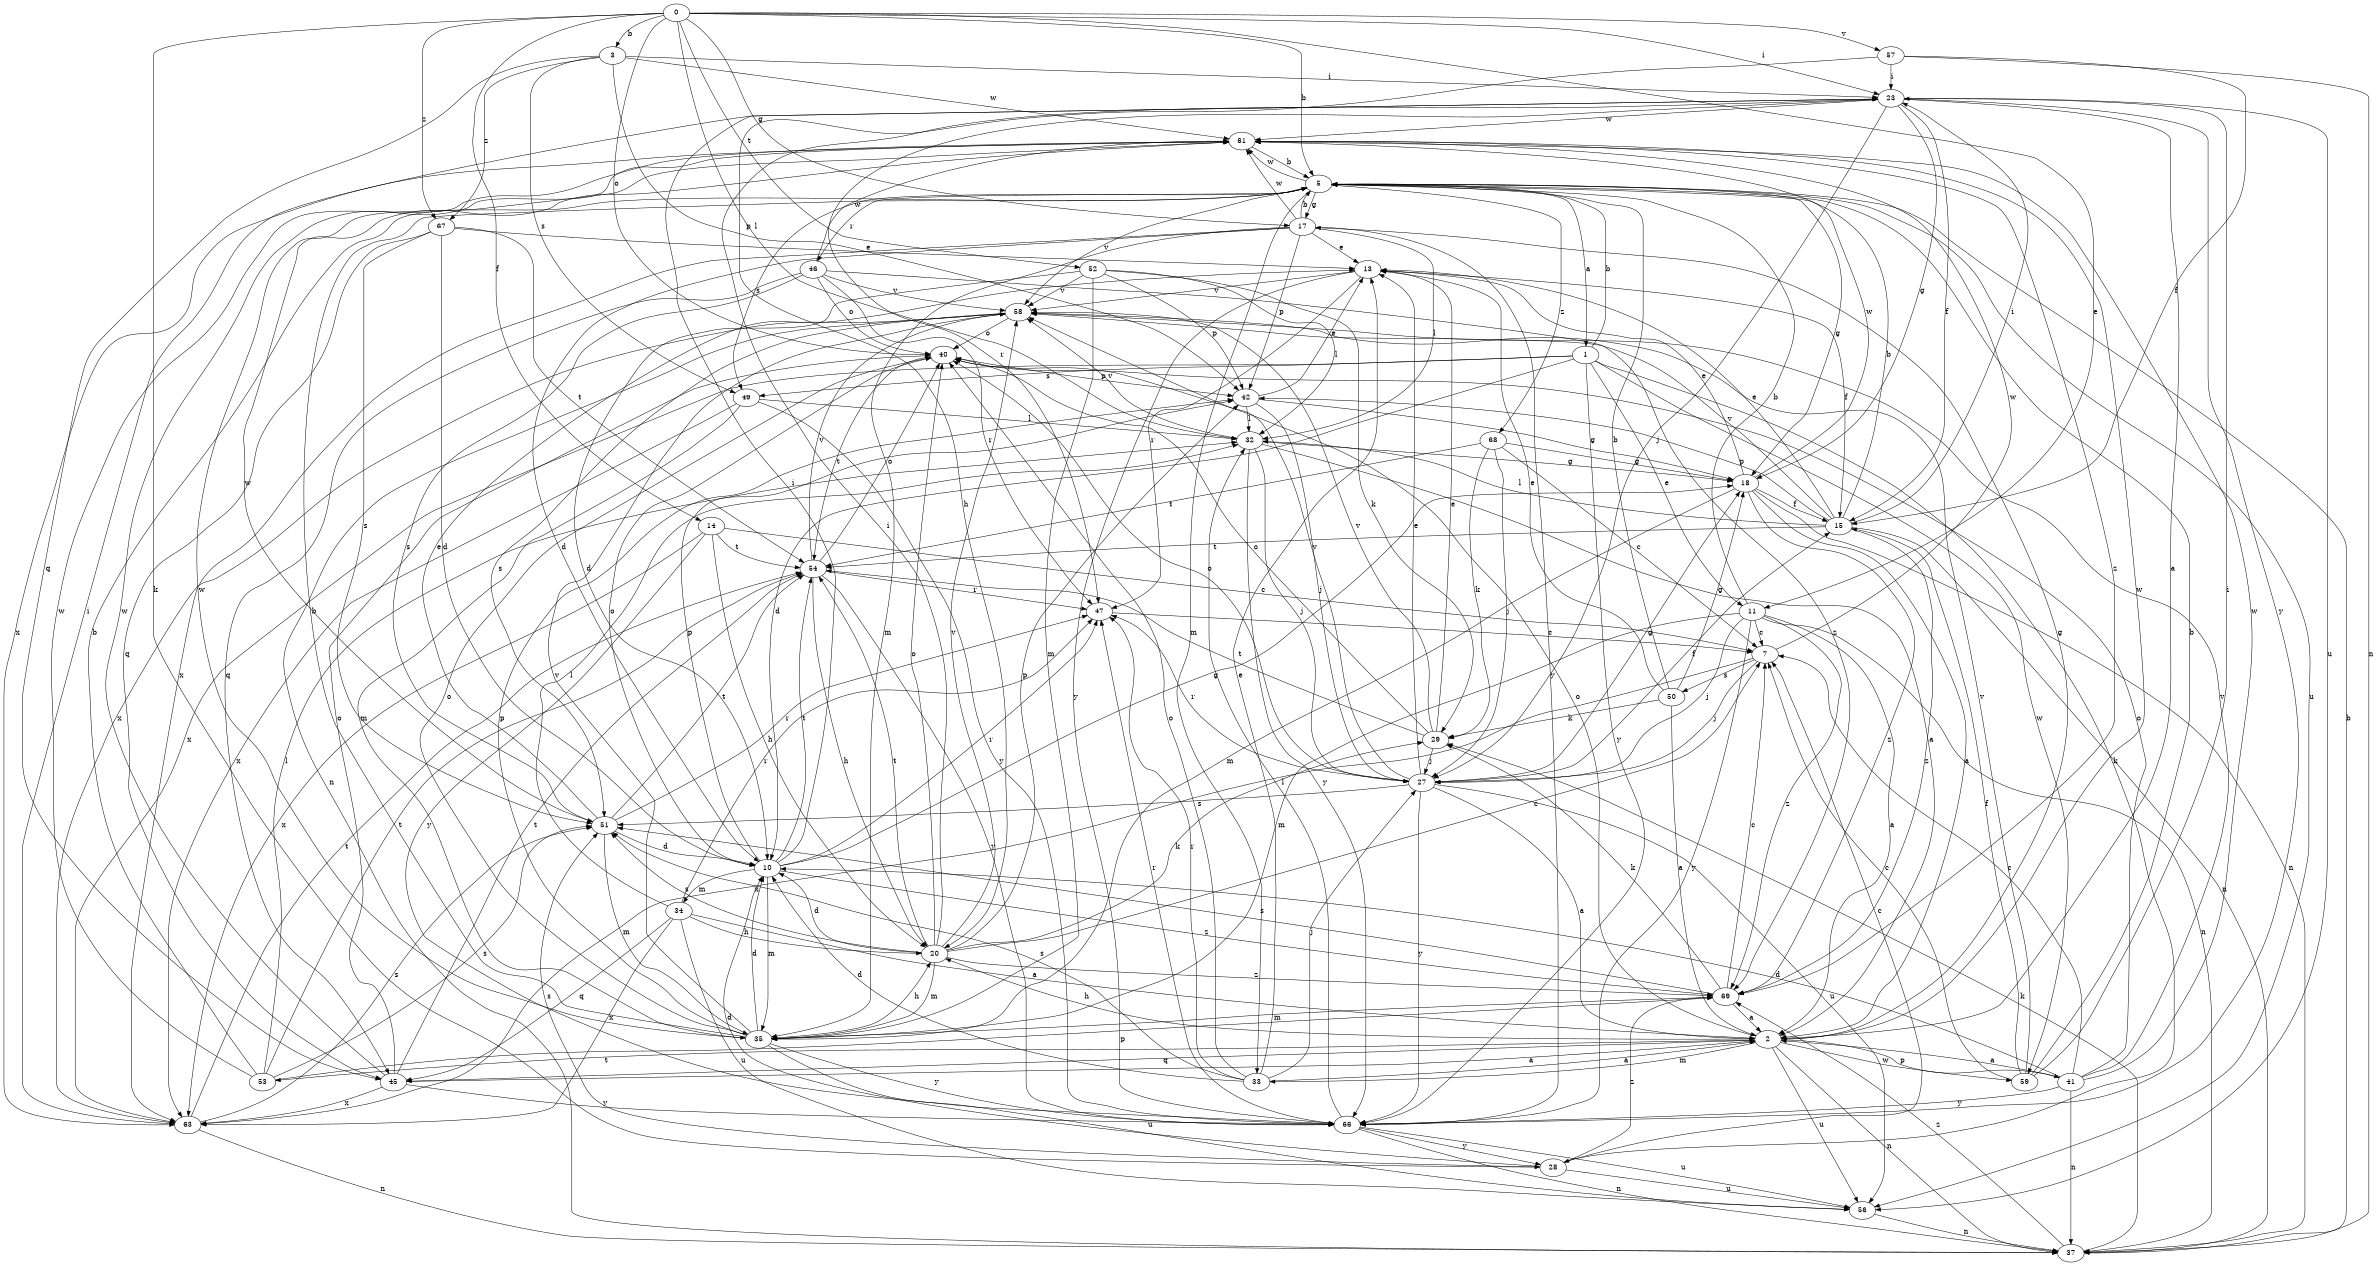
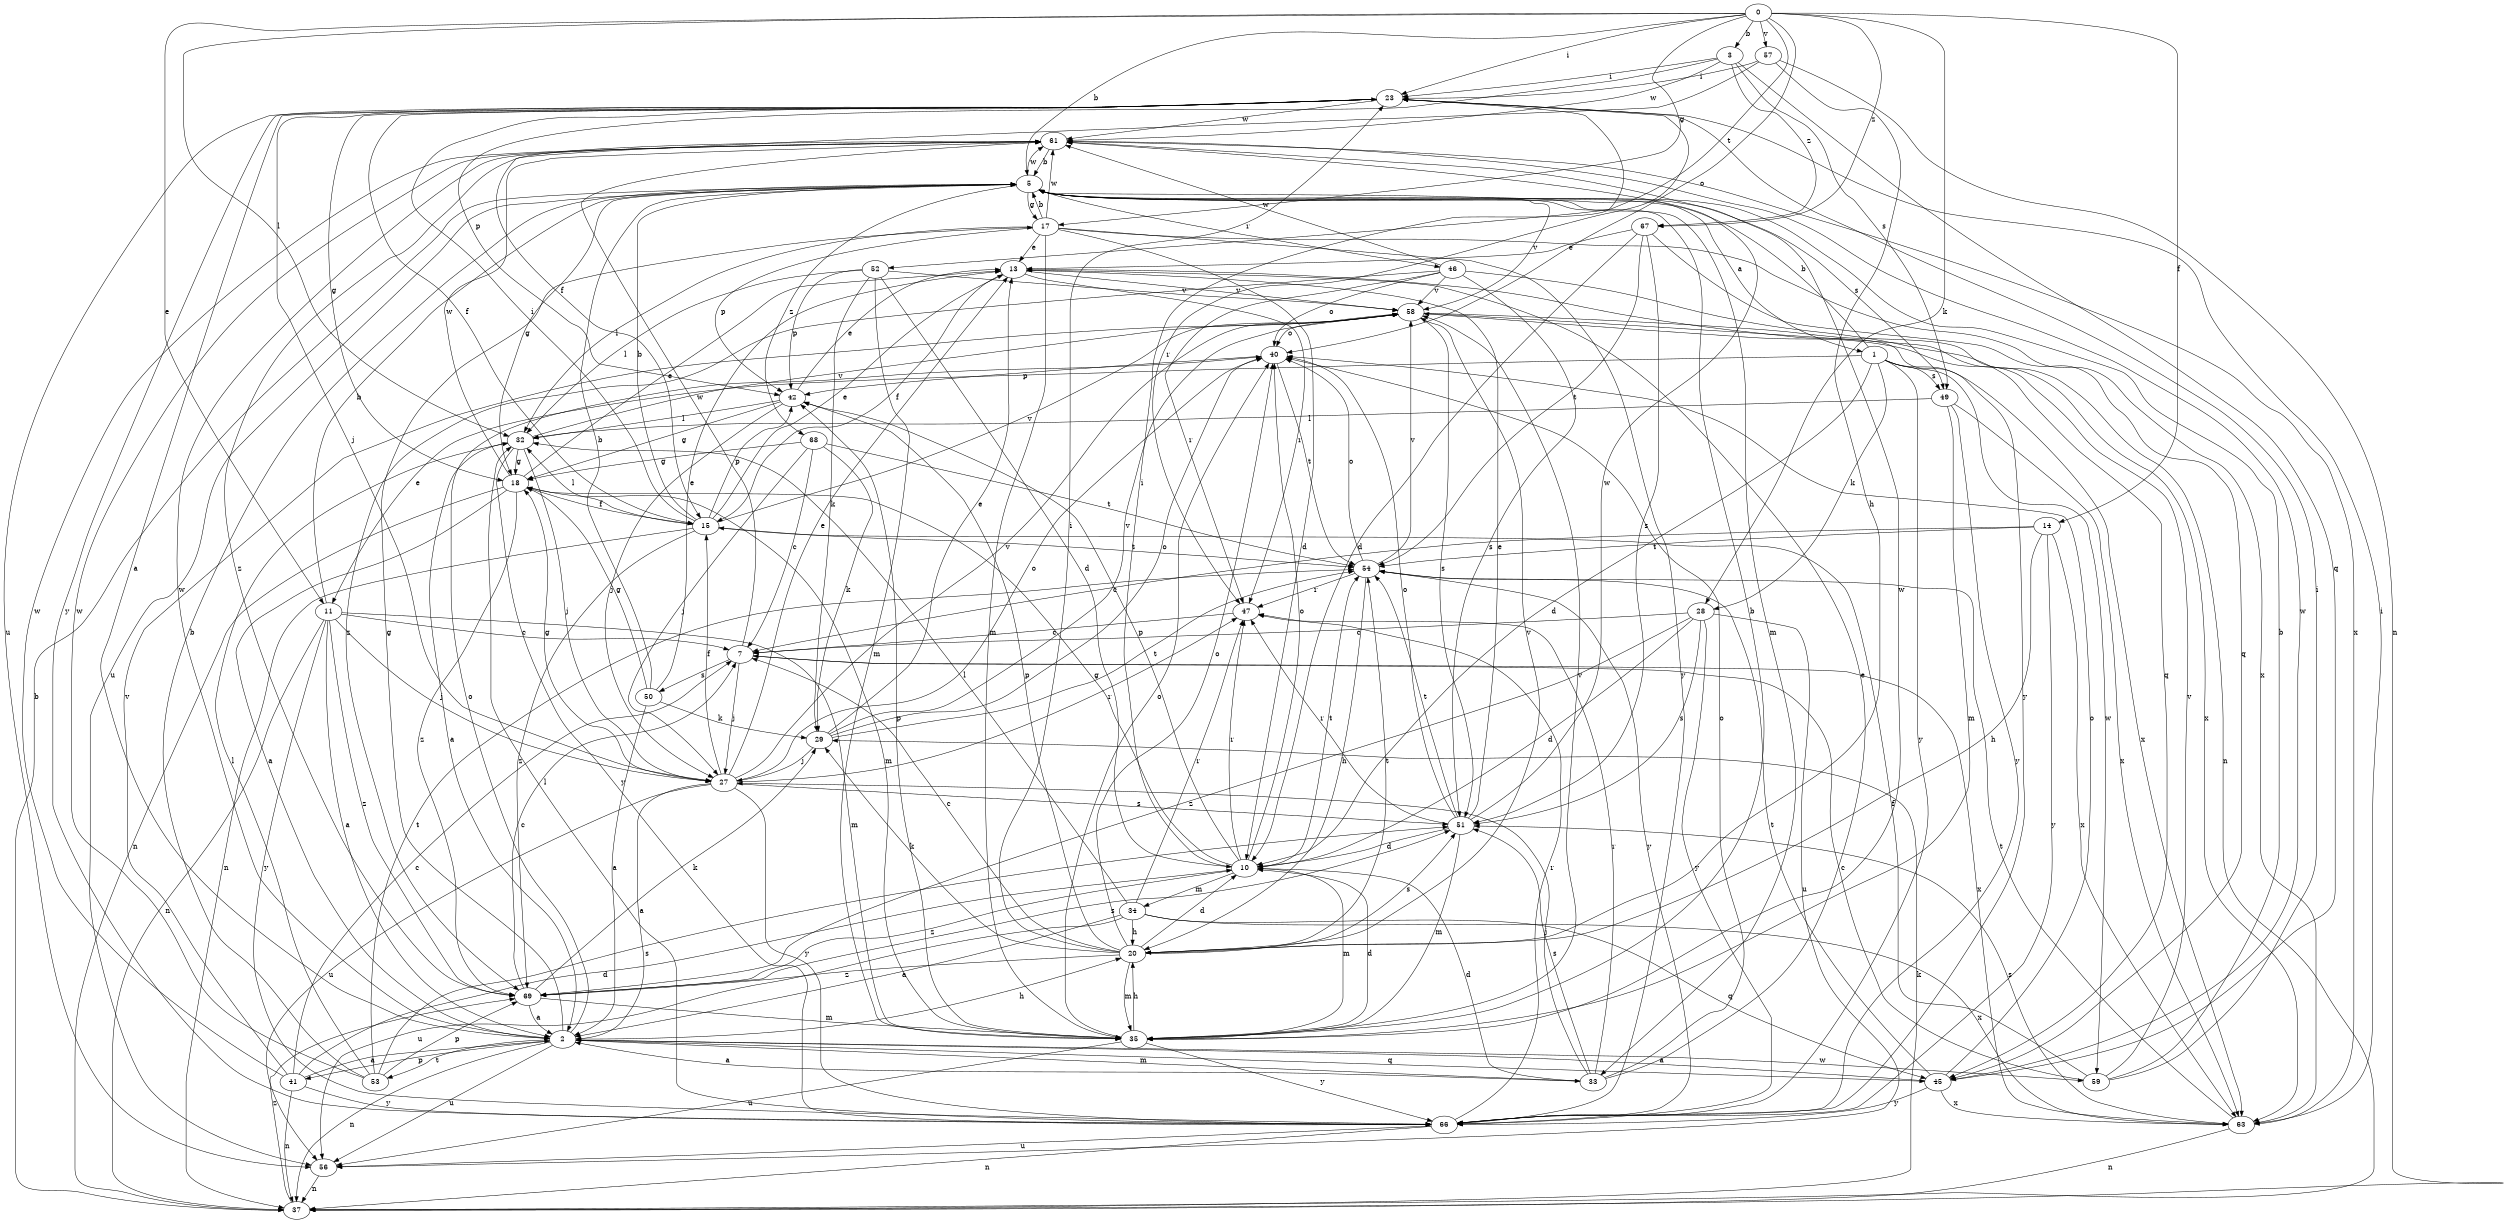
(1791, 447) -> (1400, 569)
(1448, 1146) -> (1761, 1000)
